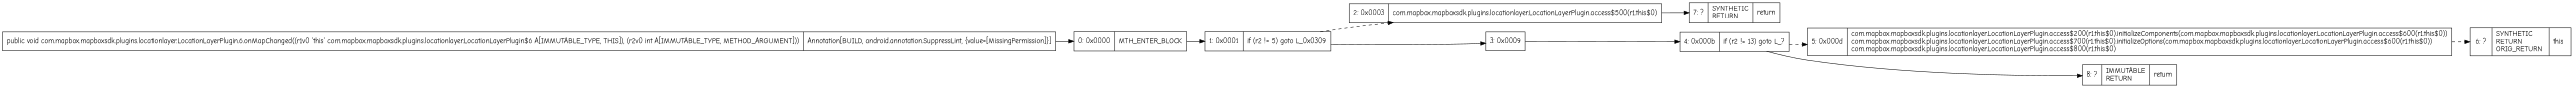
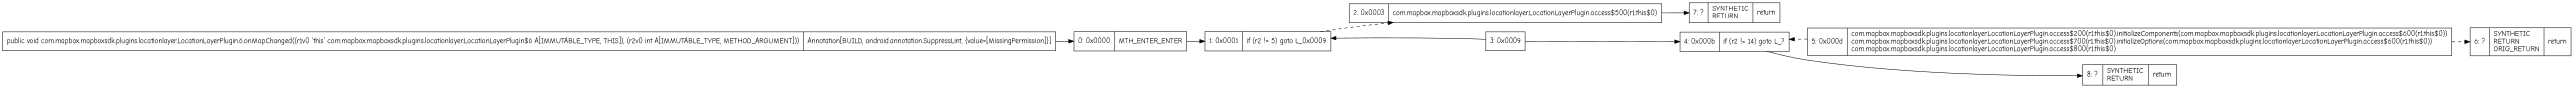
(1150, 41) -> (1151, 41)
(1287, 41) -> (1287, 41)
(1754, 42) -> (1754, 42)
(2559, 42) -> (2558, 42)
(1796, 44) -> (1801, 39)
(1406, 45) -> (1411, 38)
(2126, 71) -> (2125, 71)
